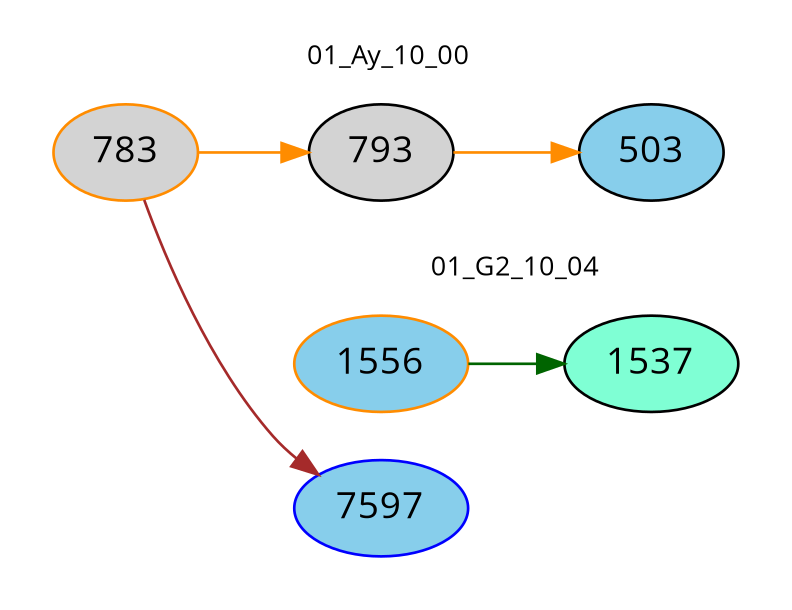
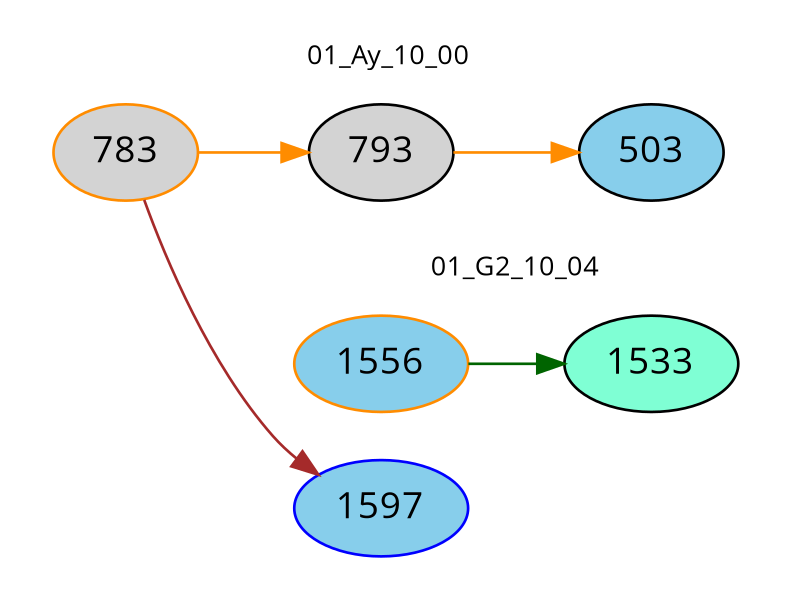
(651, 364) -> (651, 364)
(381, 508) -> (381, 508)
